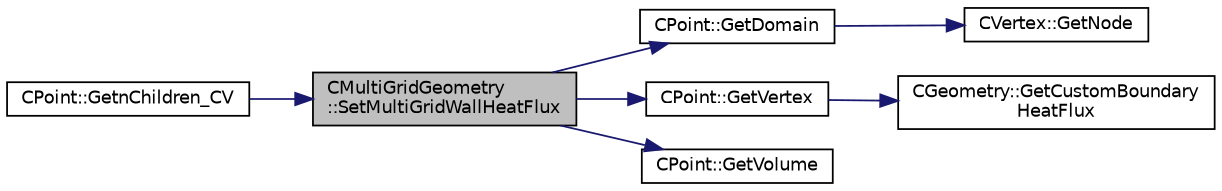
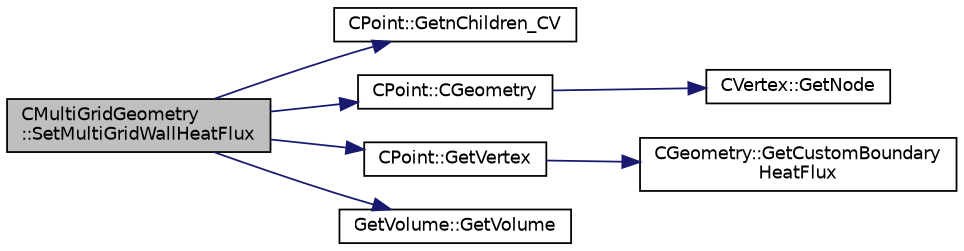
(737, 27) -> (455, 92)
(272, 99) -> (293, 72)
(737, 166) -> (455, 226)
